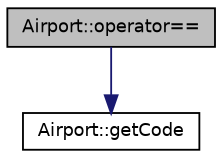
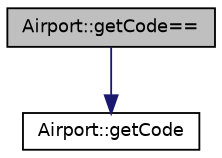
(111, 28) -> (111, 28)
